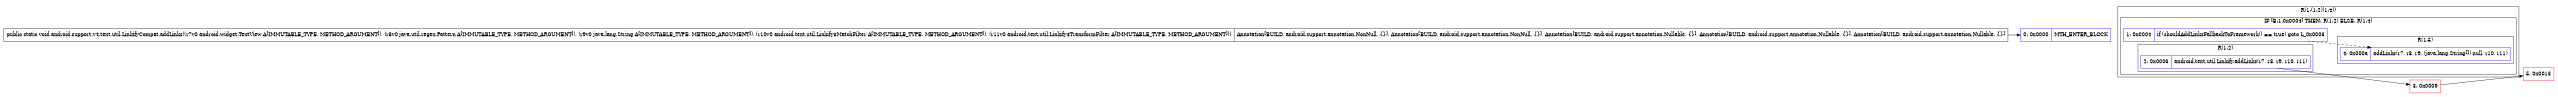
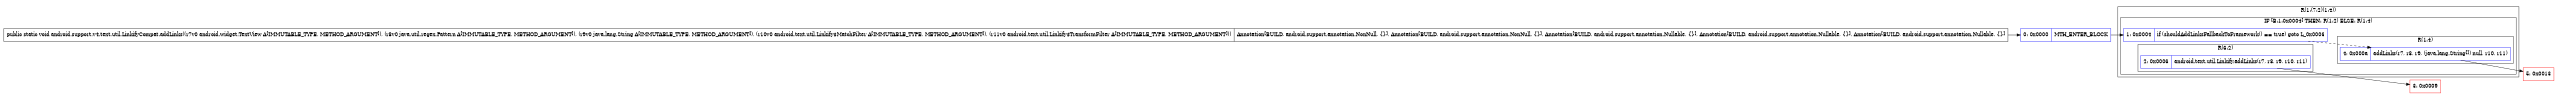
(2318, 11) -> (2318, 11)
none -> (2115, 35)
(2425, 40) -> (2425, 40)
(2225, 48) -> (2225, 48)
(2480, 81) -> (2490, 66)
